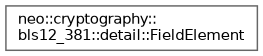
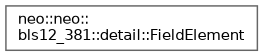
(132, 28) -> (132, 28)
